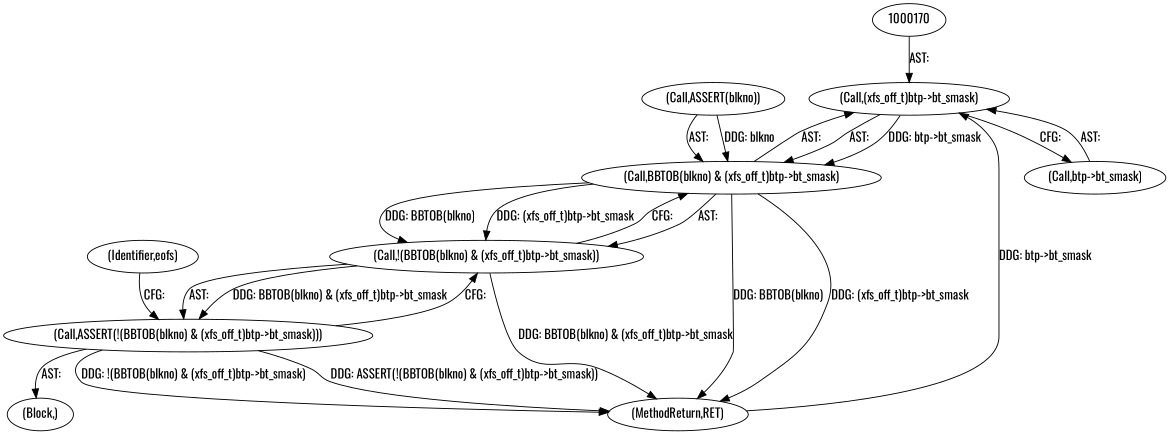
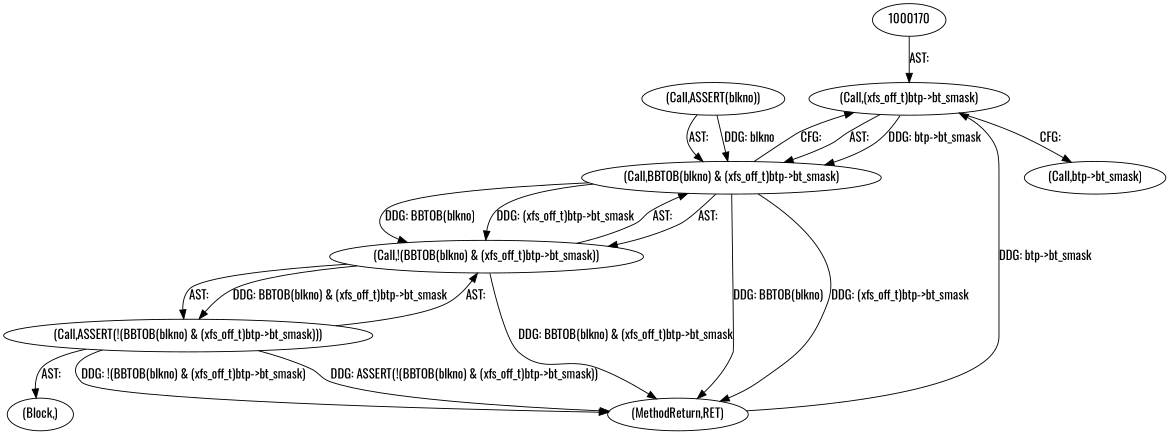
(1051, 124) -> none
(813, 138) -> (813, 138)
(664, 217) -> (664, 217)
(143, 257) -> none
(477, 296) -> (477, 296)
